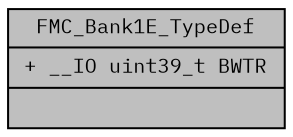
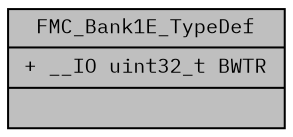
(146, 67) -> (146, 67)
